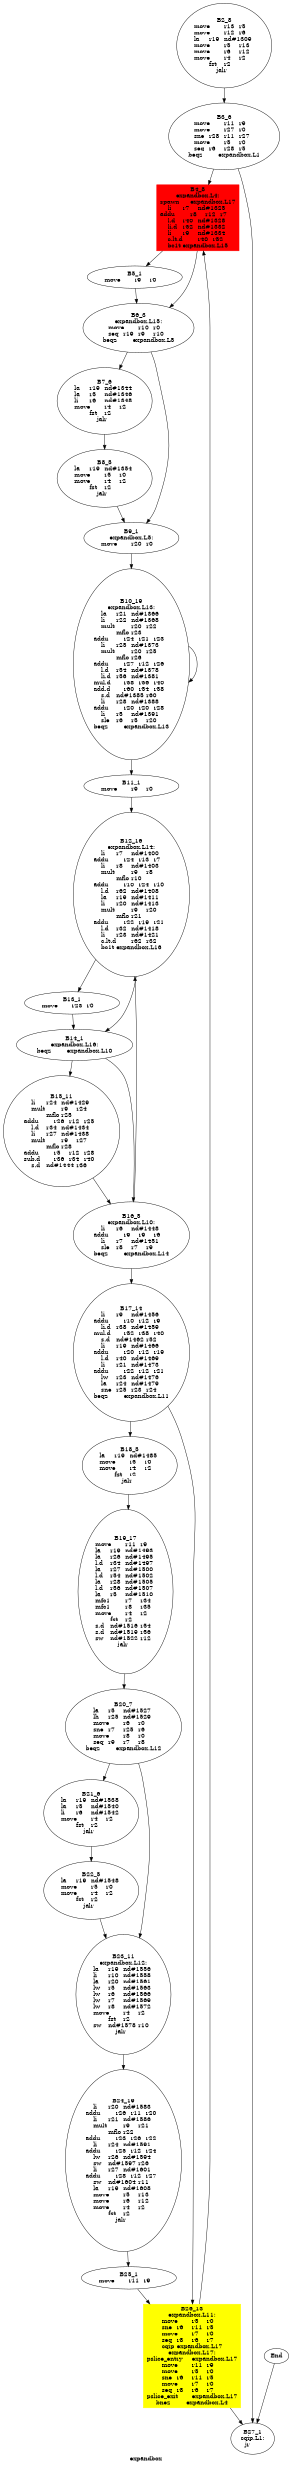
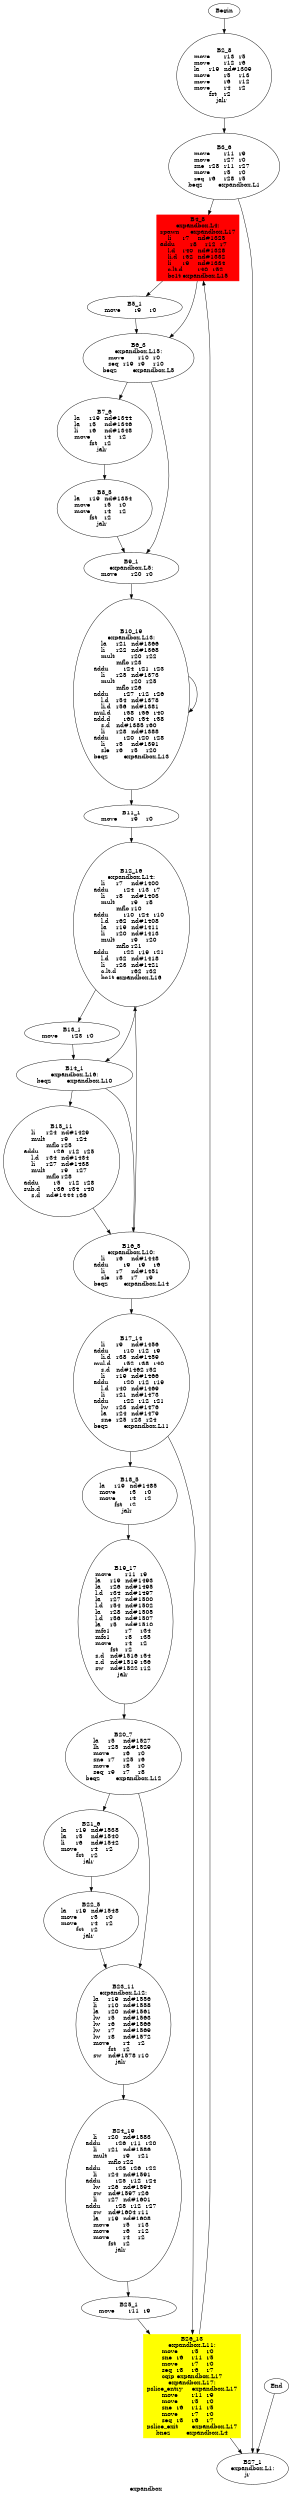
none -> (224, 11)
(253, 2439) -> (253, 2469)
